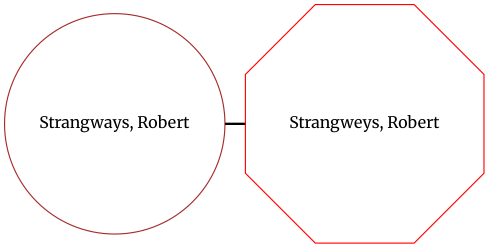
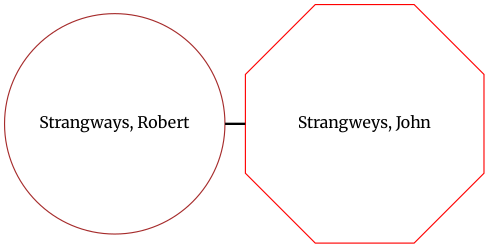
(365, 124) -> (365, 124)
